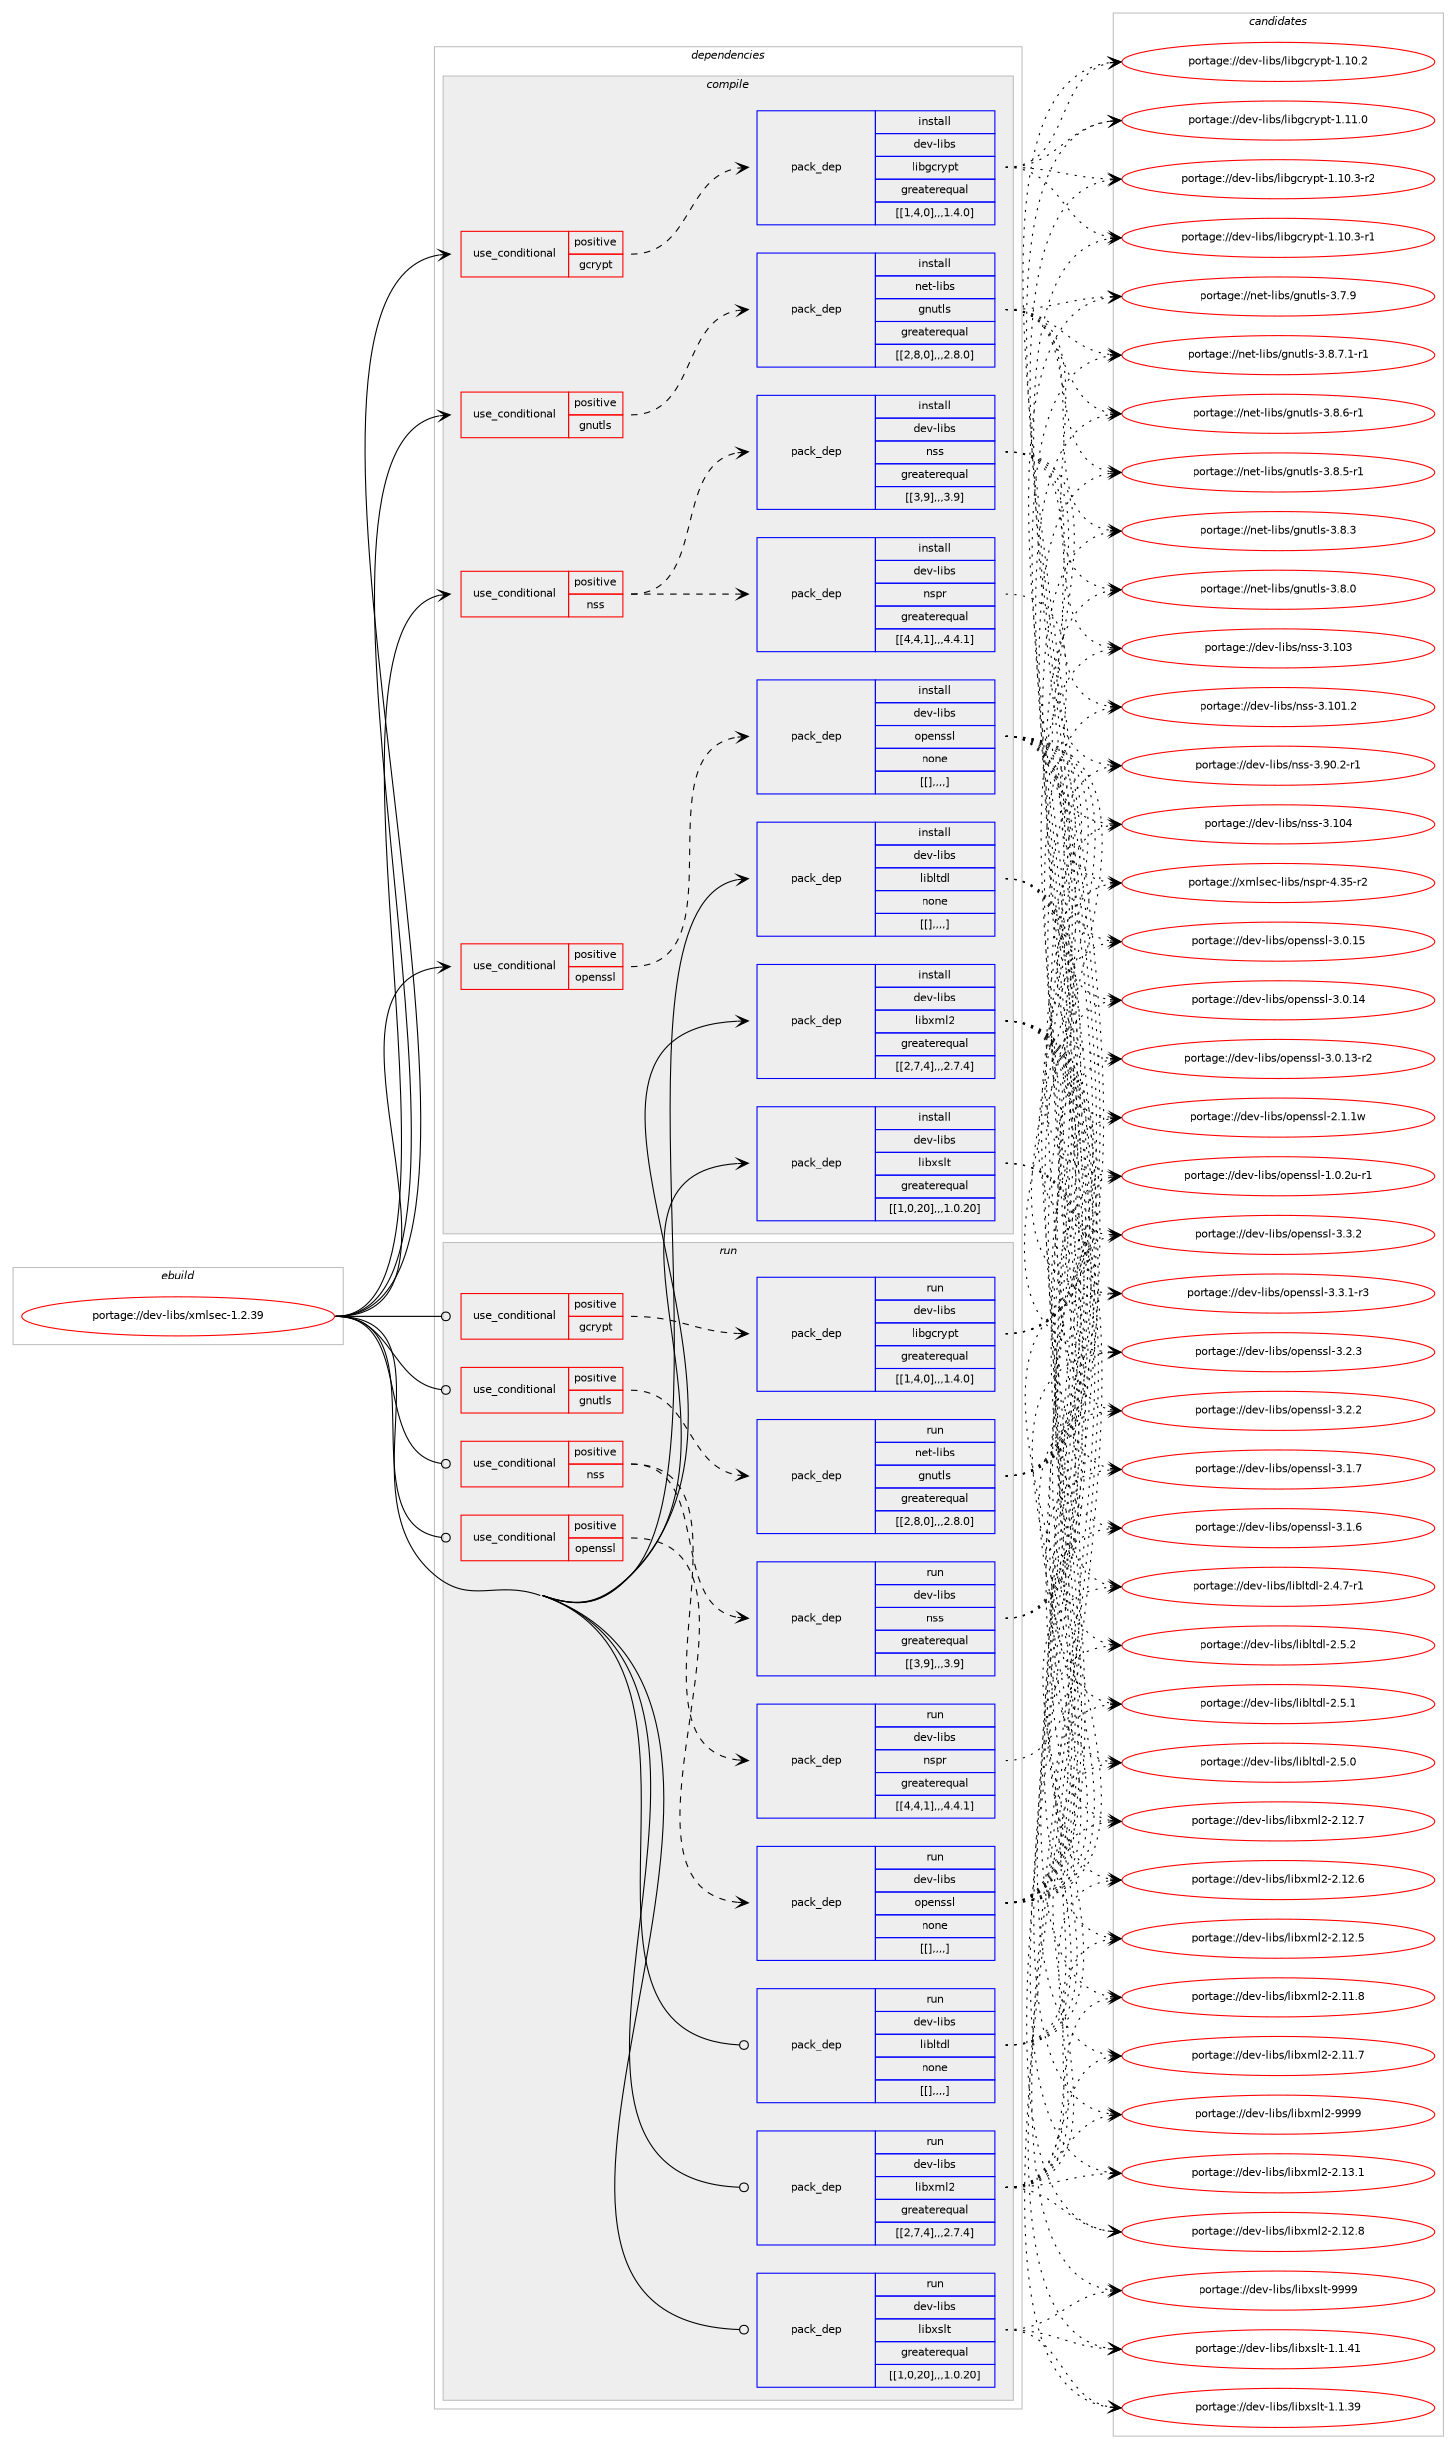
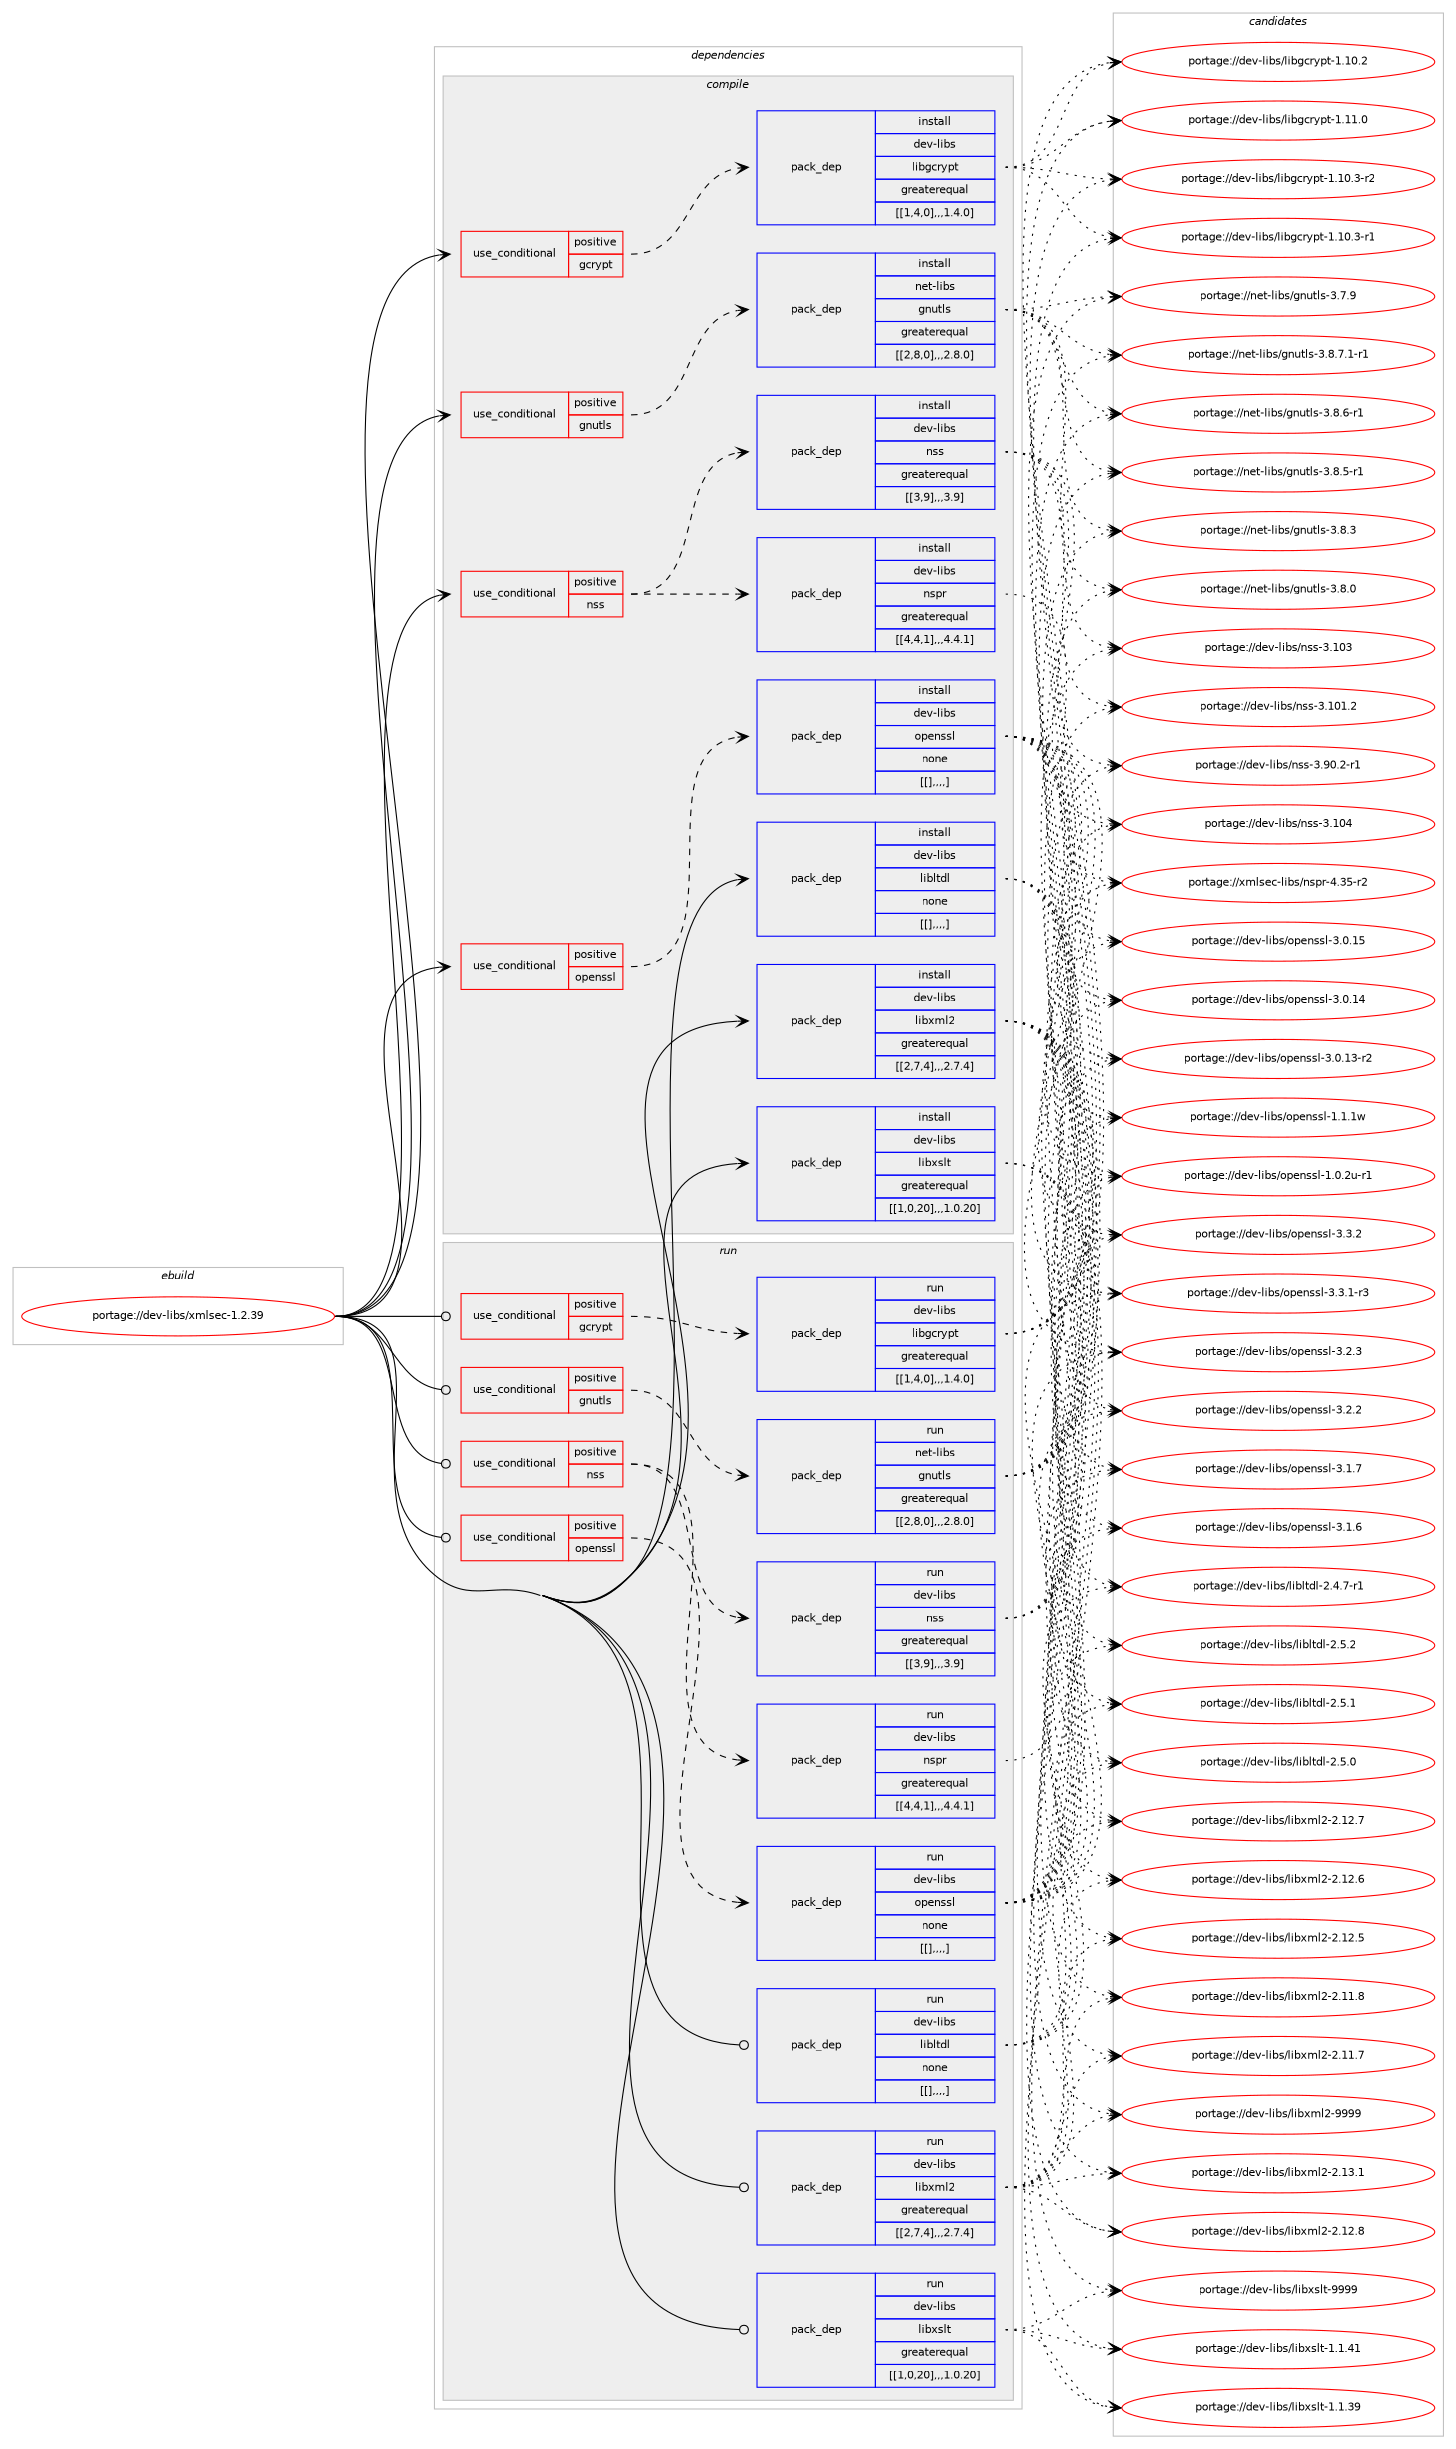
(1278, 1118) -> (1278, 1118)
